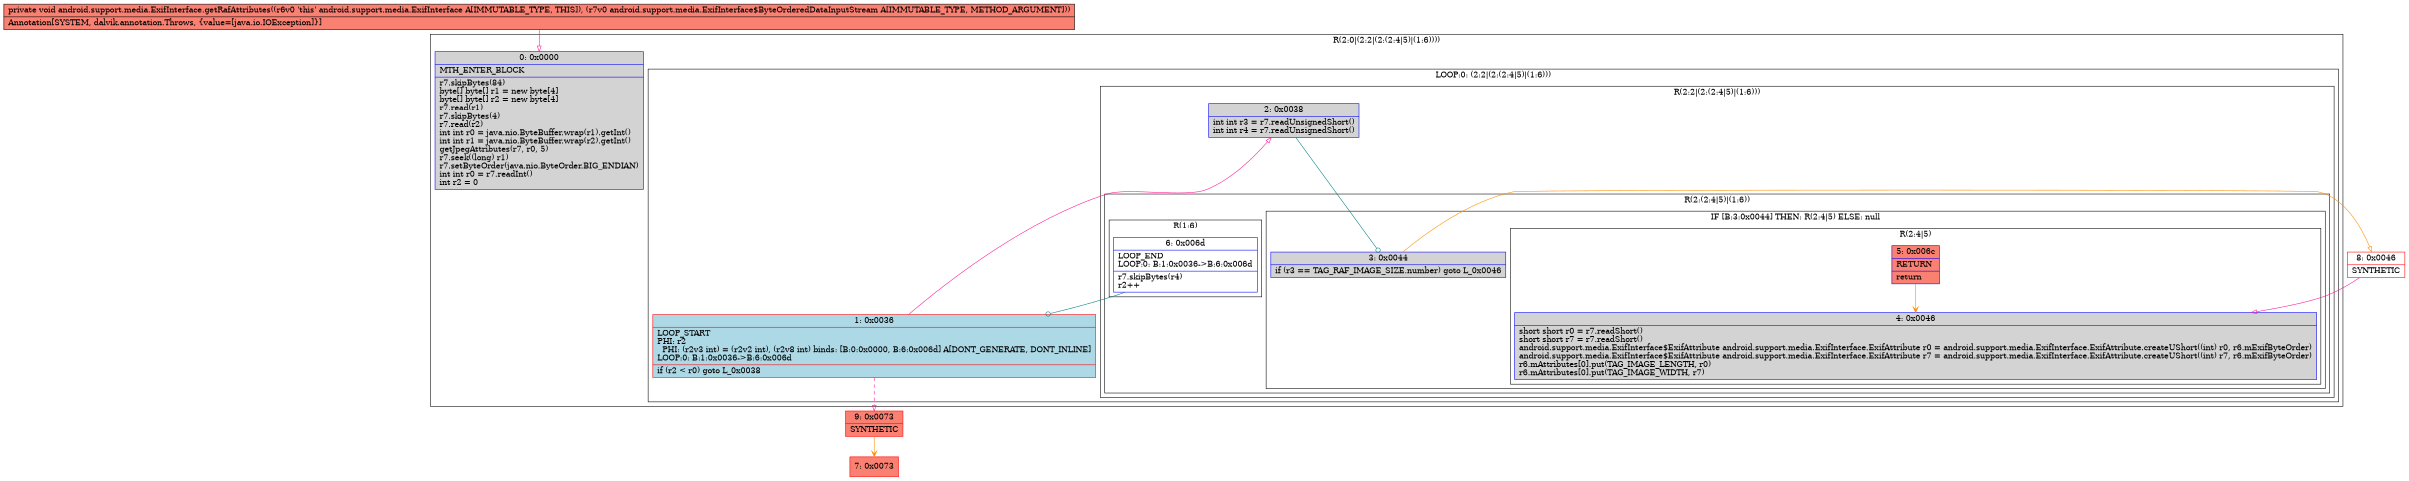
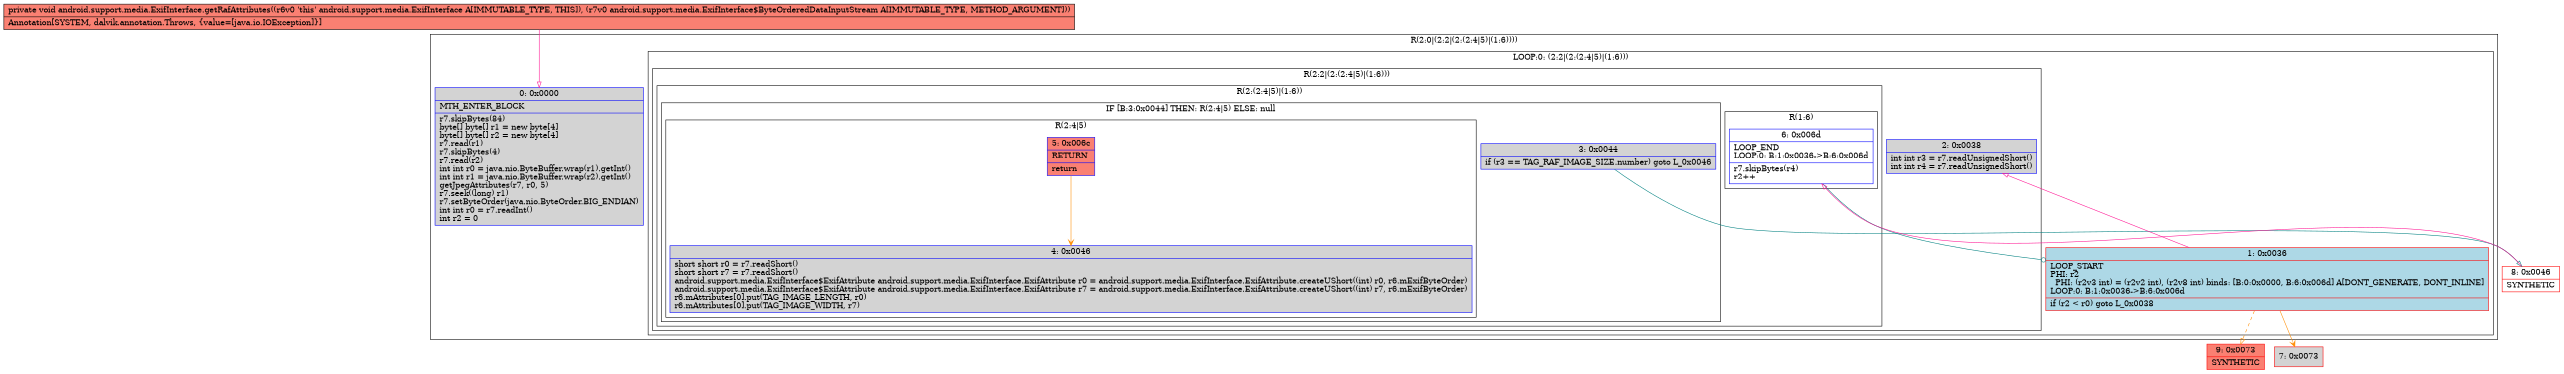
(1334, 190) -> none
(1891, 190) -> (2062, 232)
(2310, 301) -> (2171, 236)
(874, 392) -> (2249, 325)
(874, 444) -> (2286, 326)
(874, 467) -> (2299, 357)
